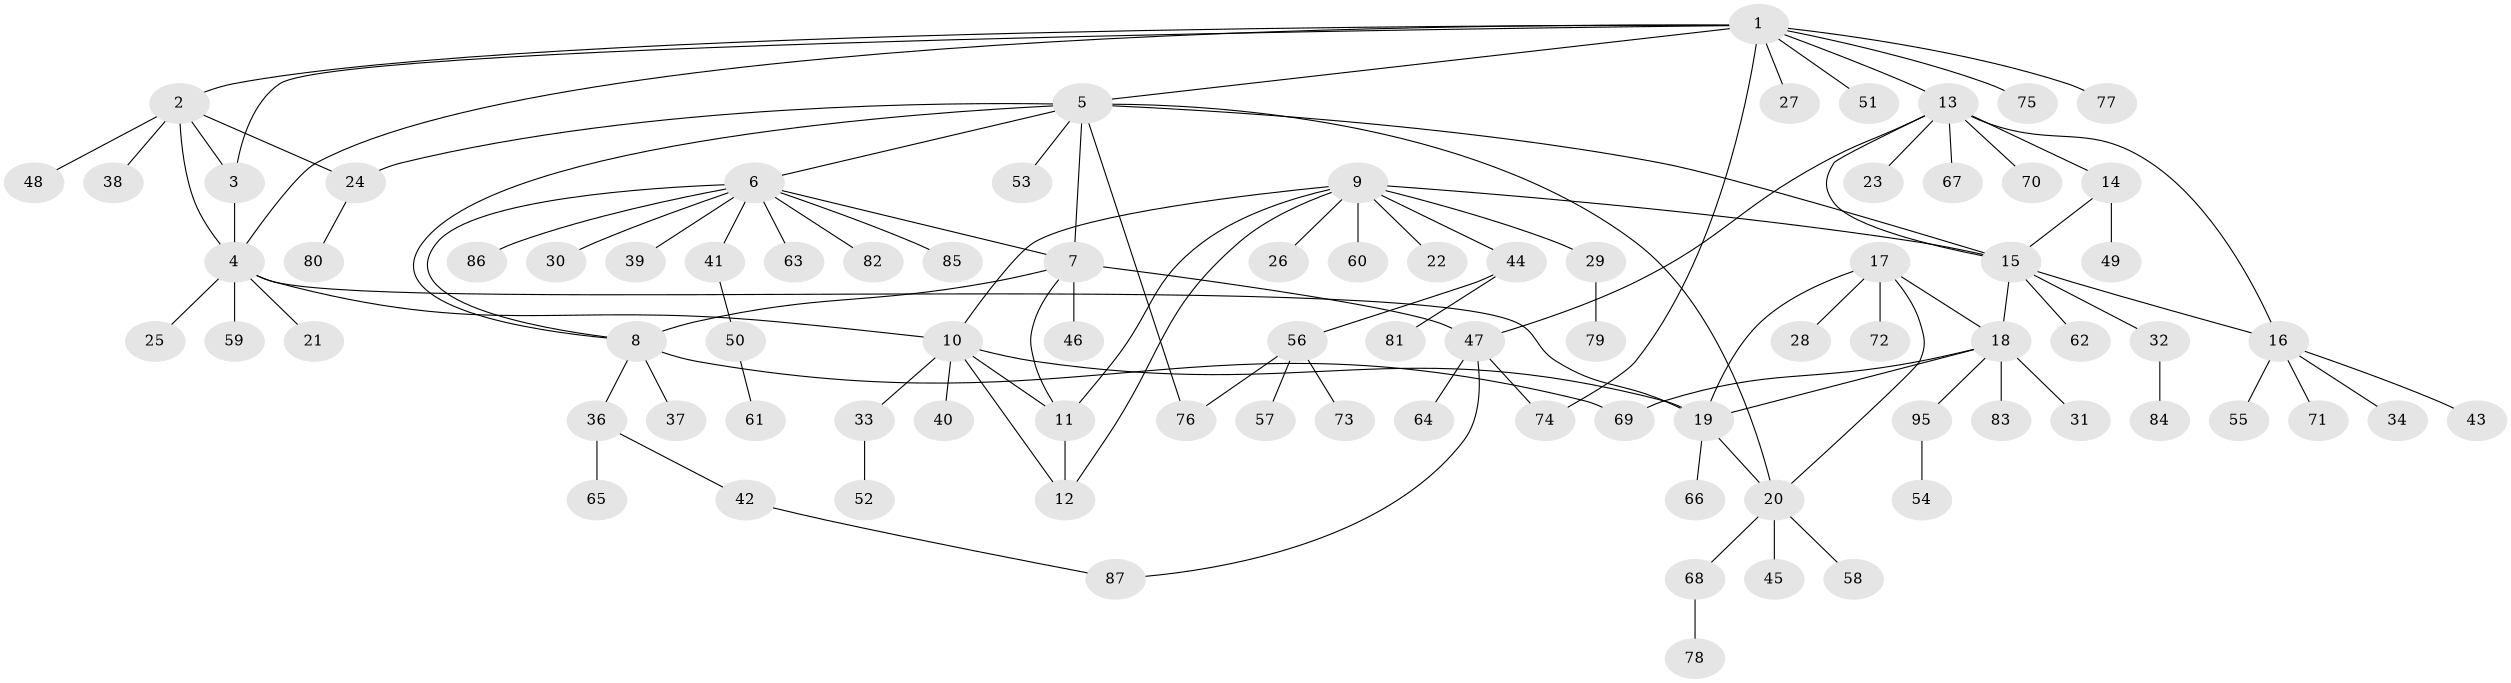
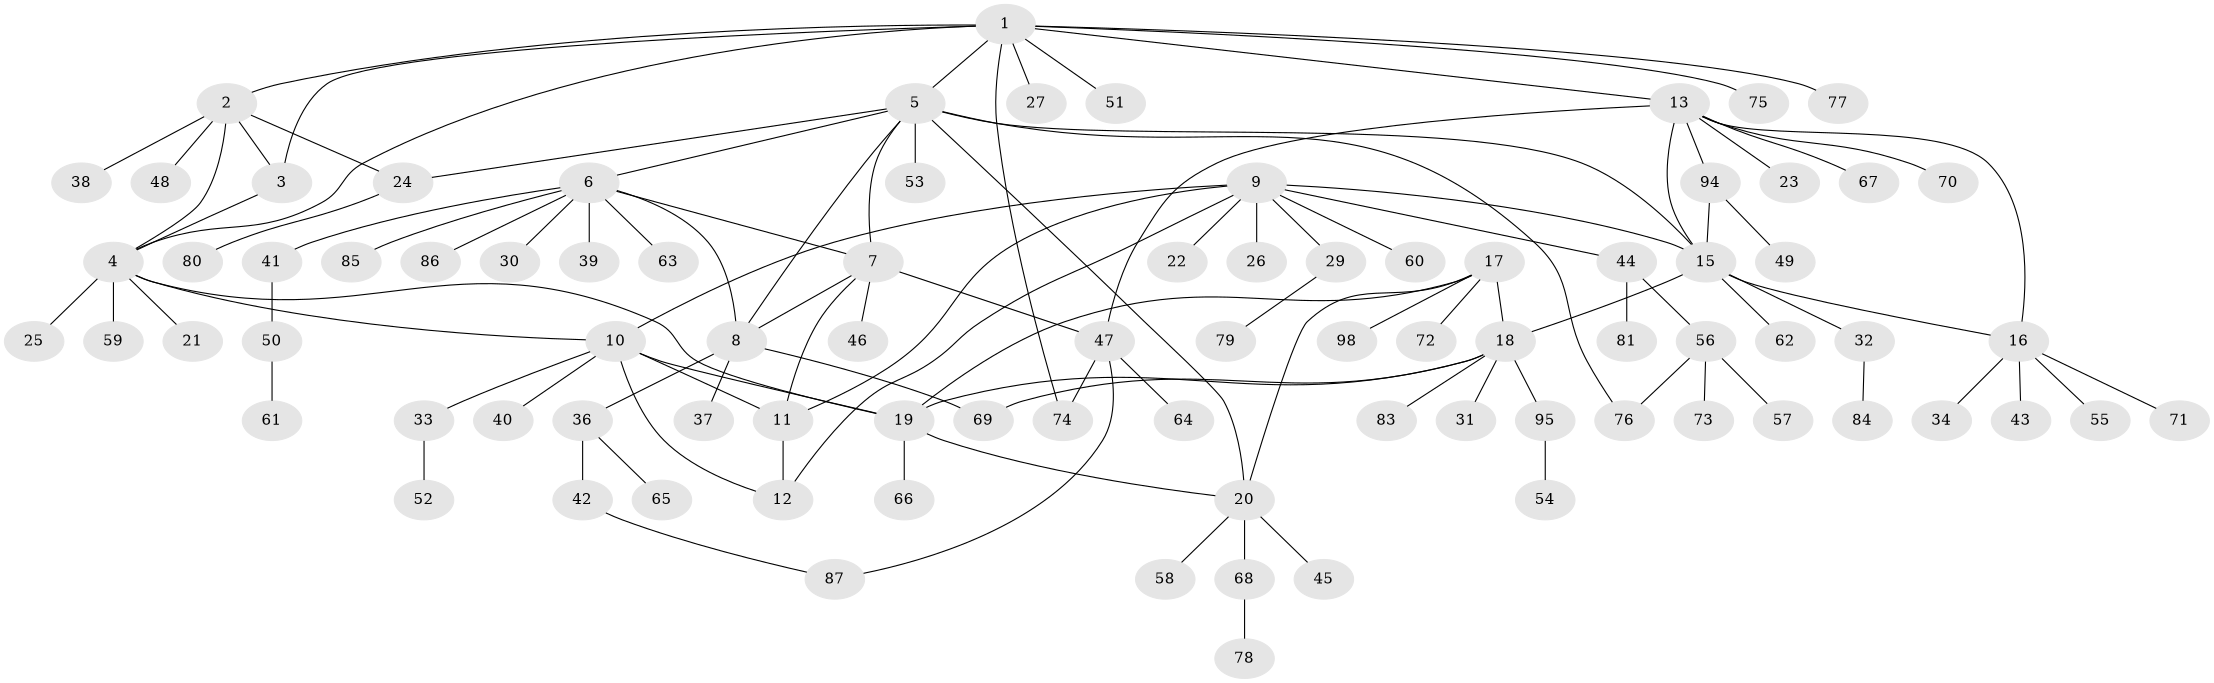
(2111, 183) -> (1710, 183)
(873, 262) -> none
(1801, 341) -> (1347, 341)
